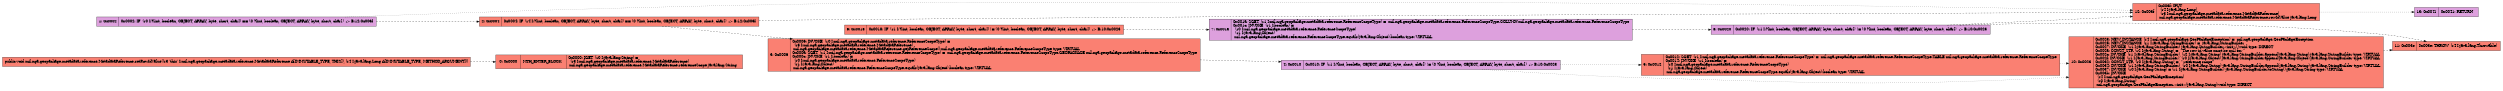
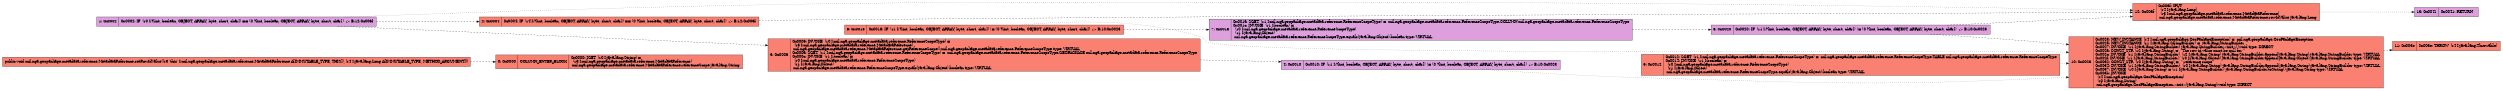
(2192, 24) -> (1998, 39)
(726, 33) -> (552, 36)
none -> (1542, 51)
(542, 62) -> (543, 62)
(1599, 65) -> none
